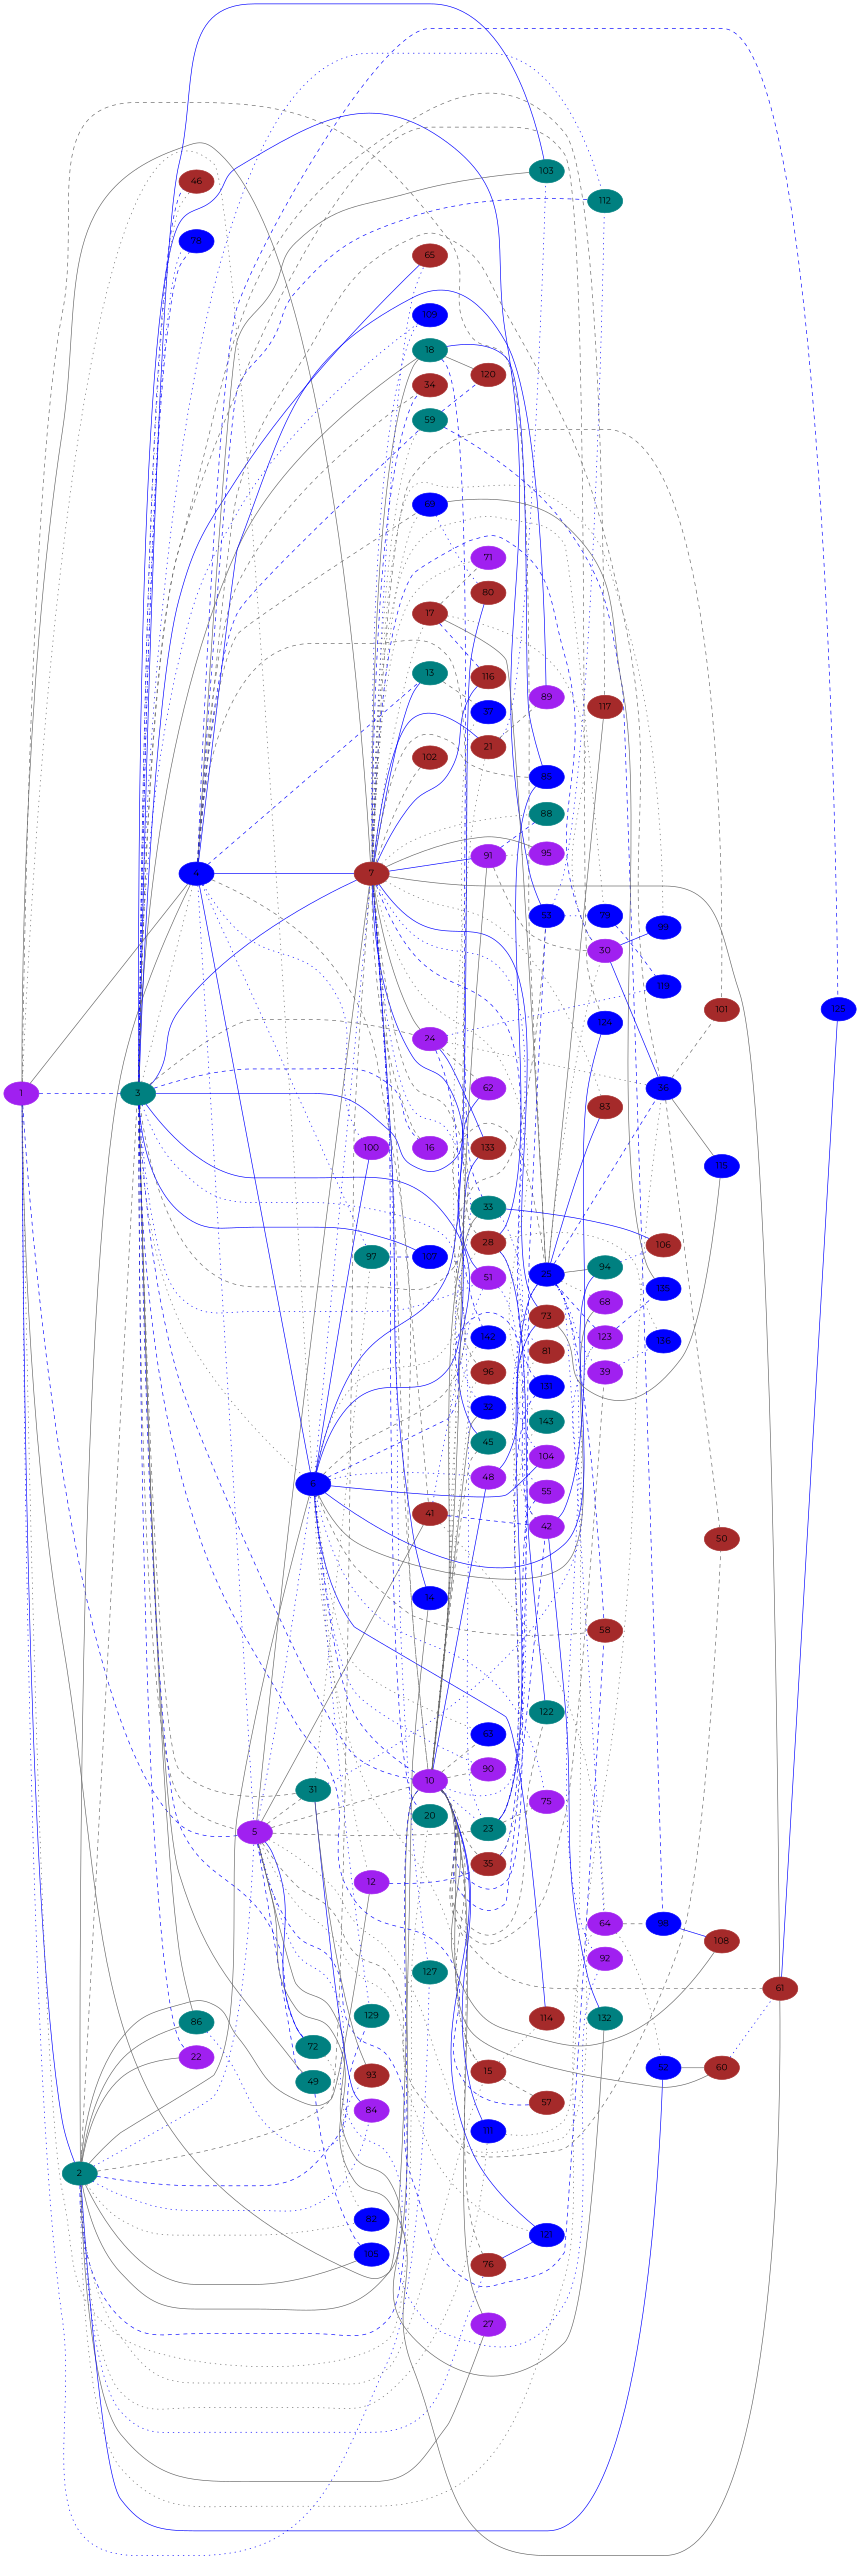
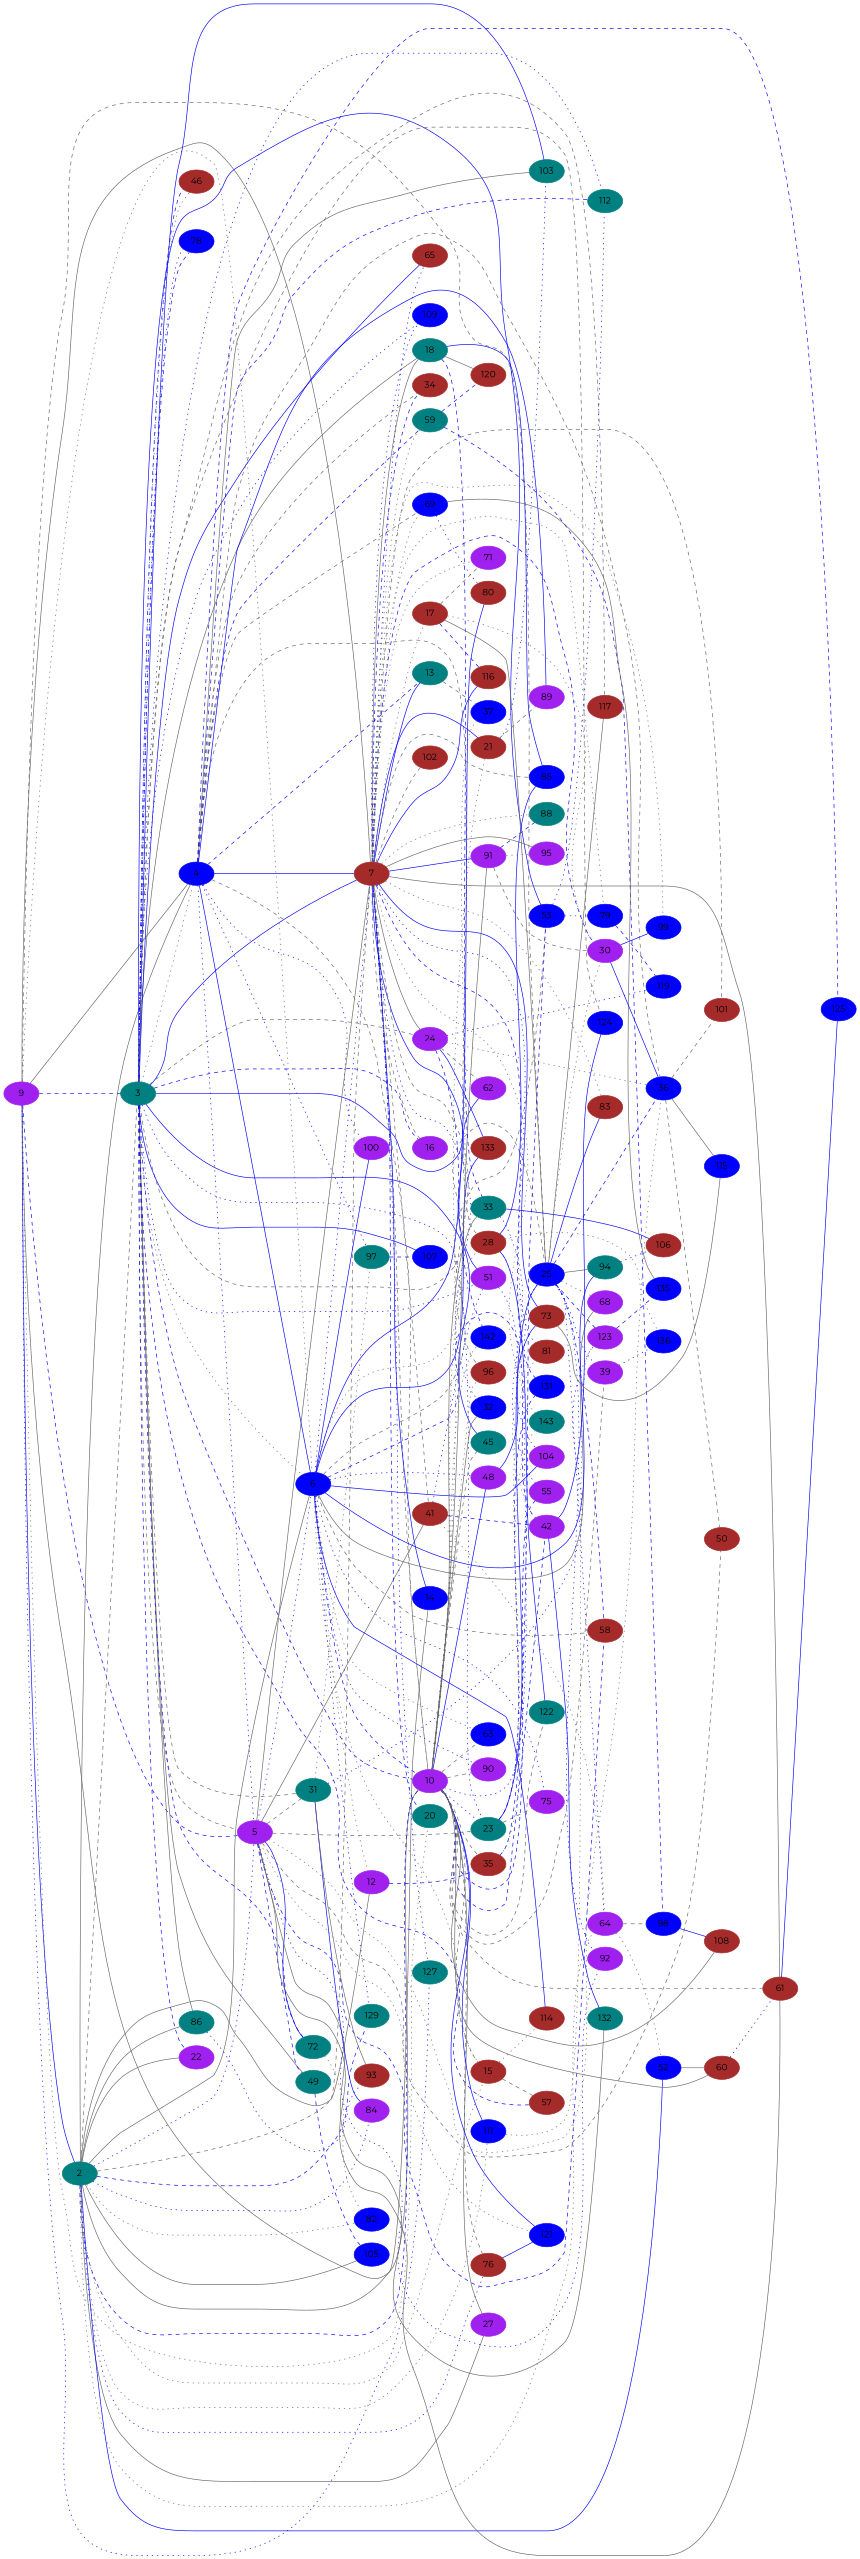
(21, 1094) -> (21, 1094)
(332, 1810) -> none
